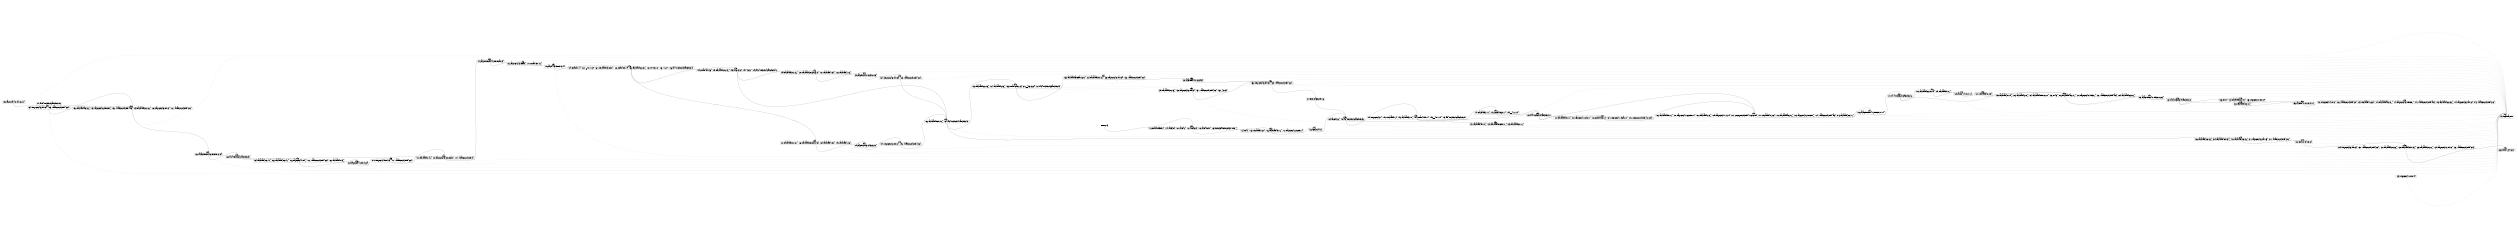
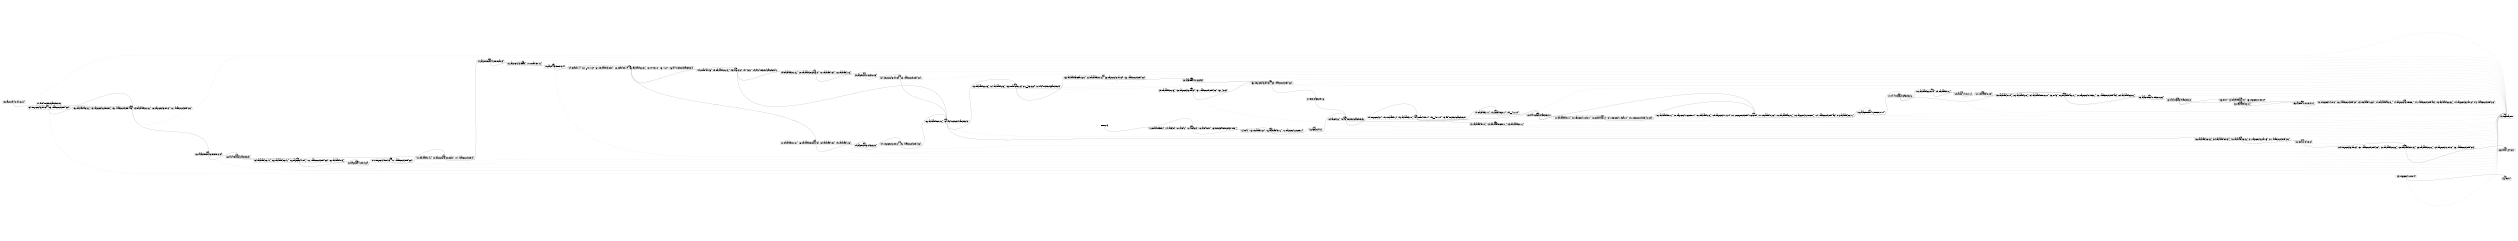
none -> (2506, 179)
